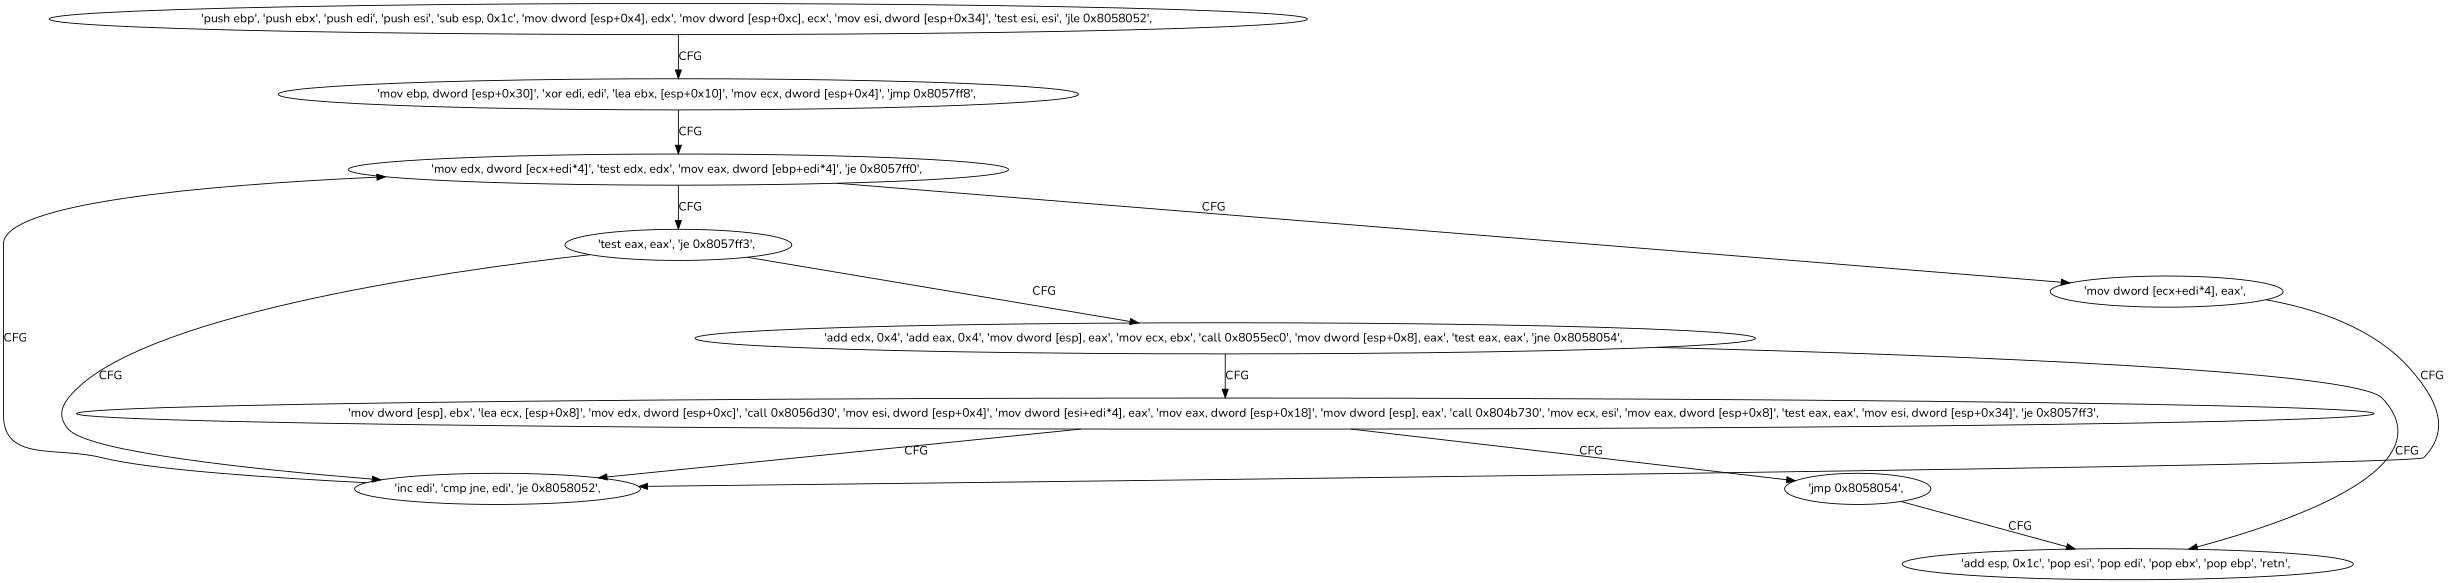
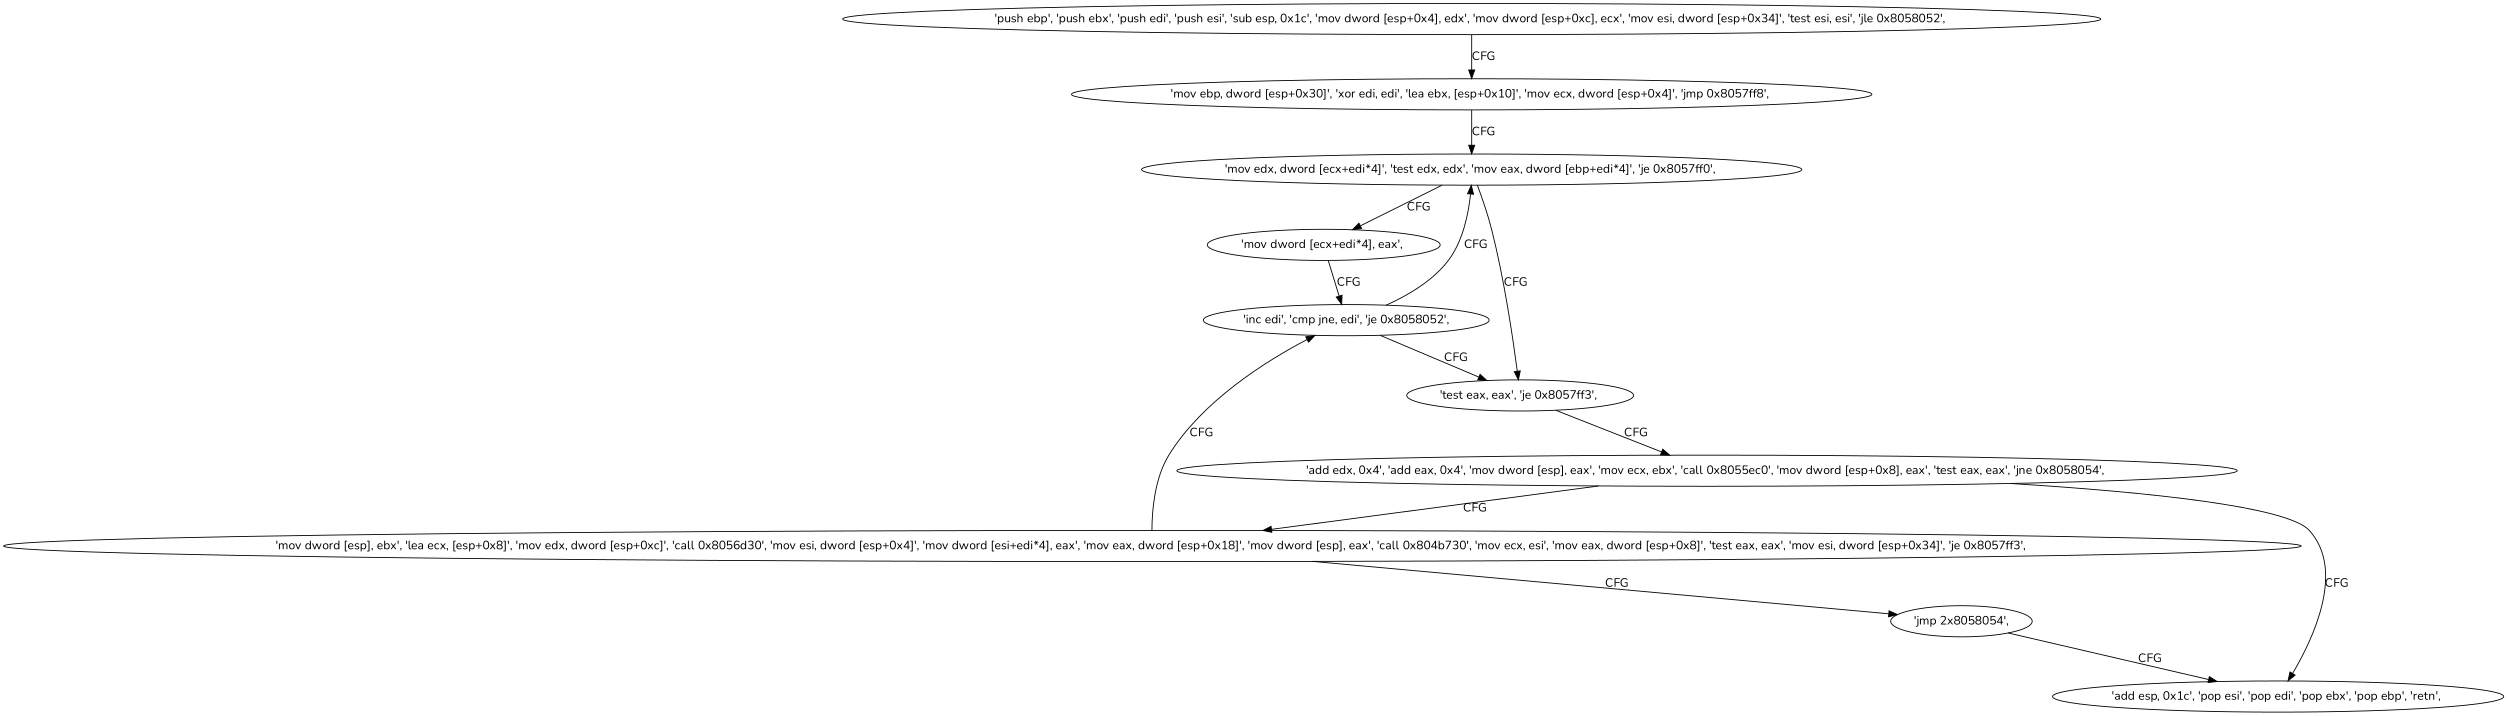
(154, 344) -> (1429, 356)
(1858, 489) -> (1961, 621)
